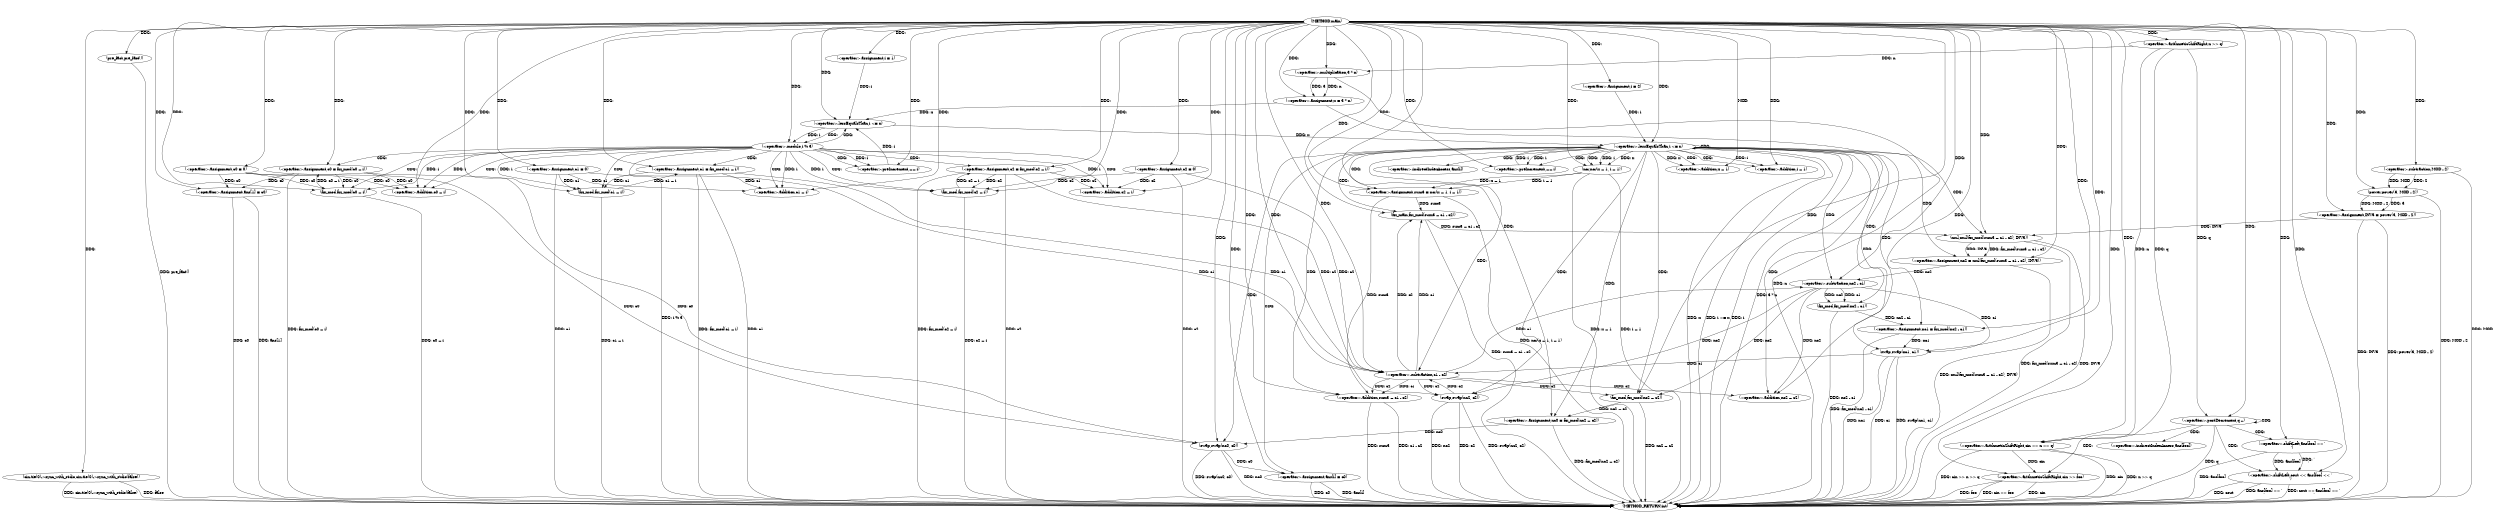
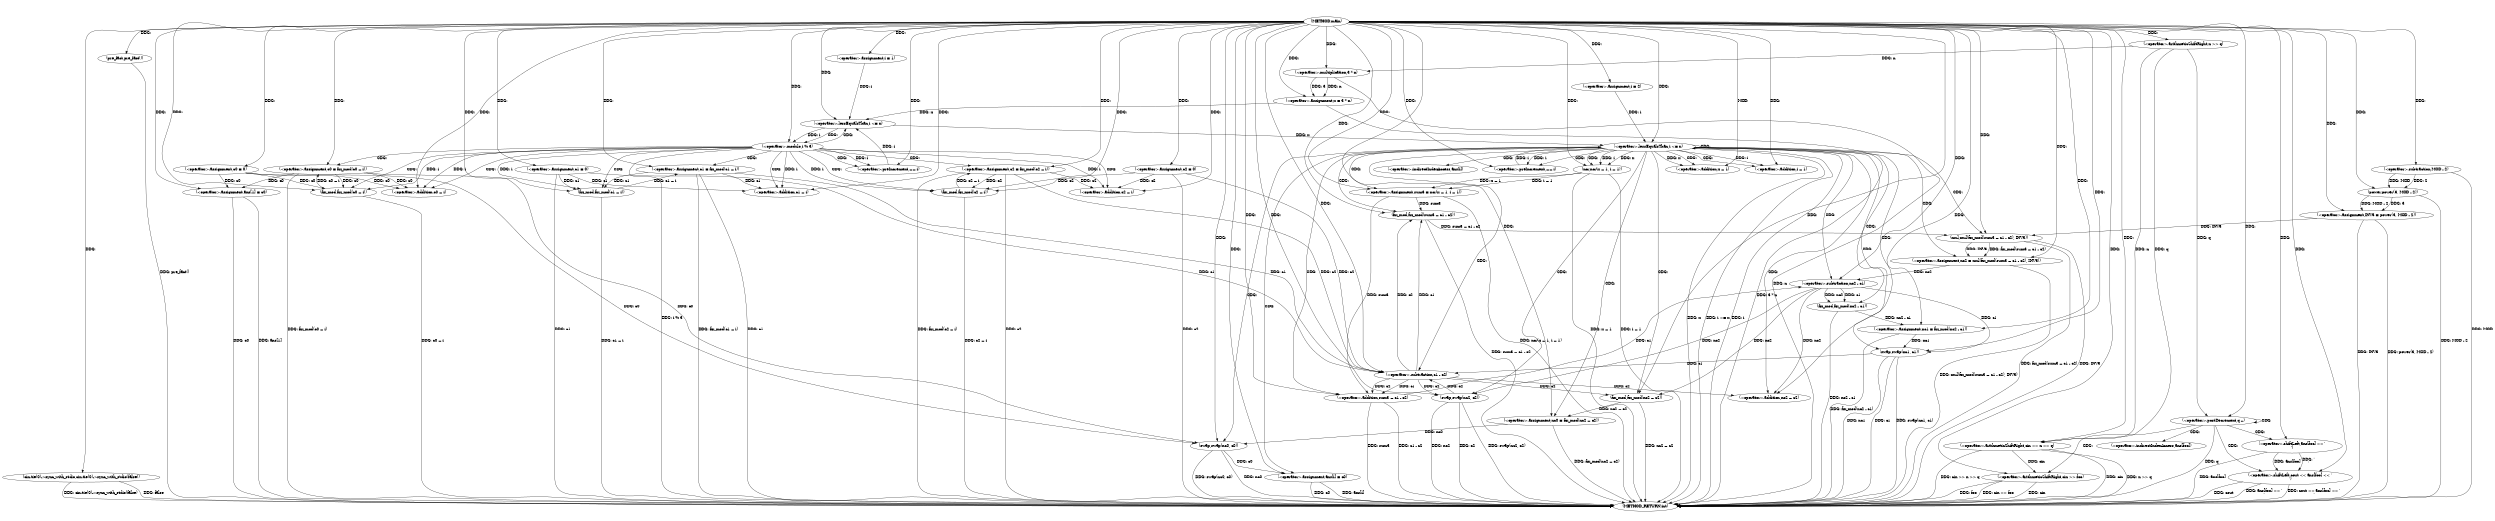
(1423, 215) -> (1423, 215)
(1612, 299) -> (1609, 353)
